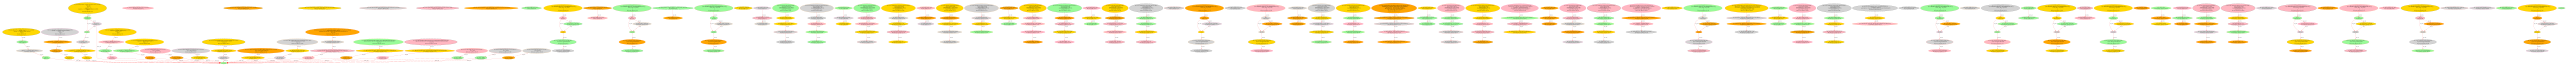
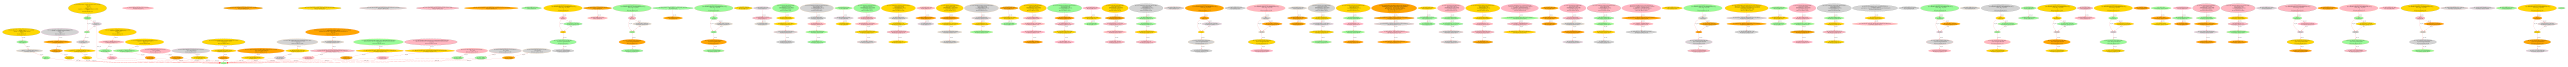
(224, 58) -> (224, 58)
